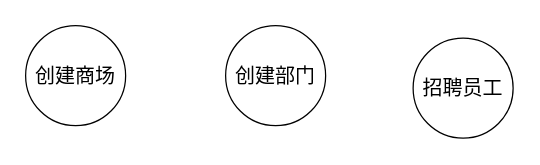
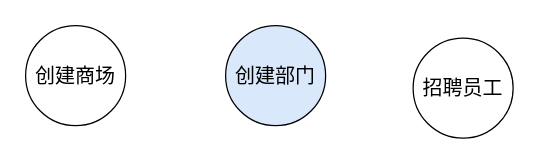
(276, 76) -> (276, 76)
